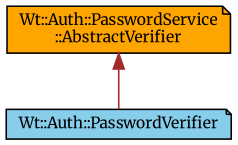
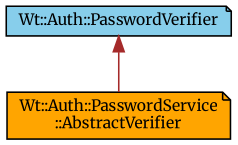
(119, 89) -> (119, 72)
